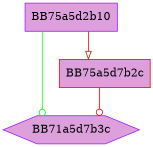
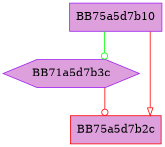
(71, 17) -> (116, 17)
(99, 98) -> (105, 98)
